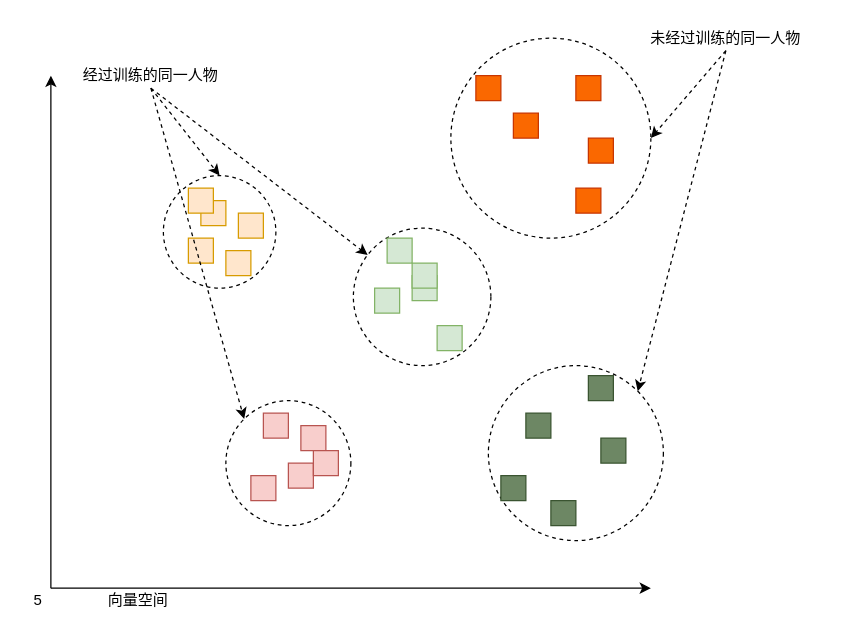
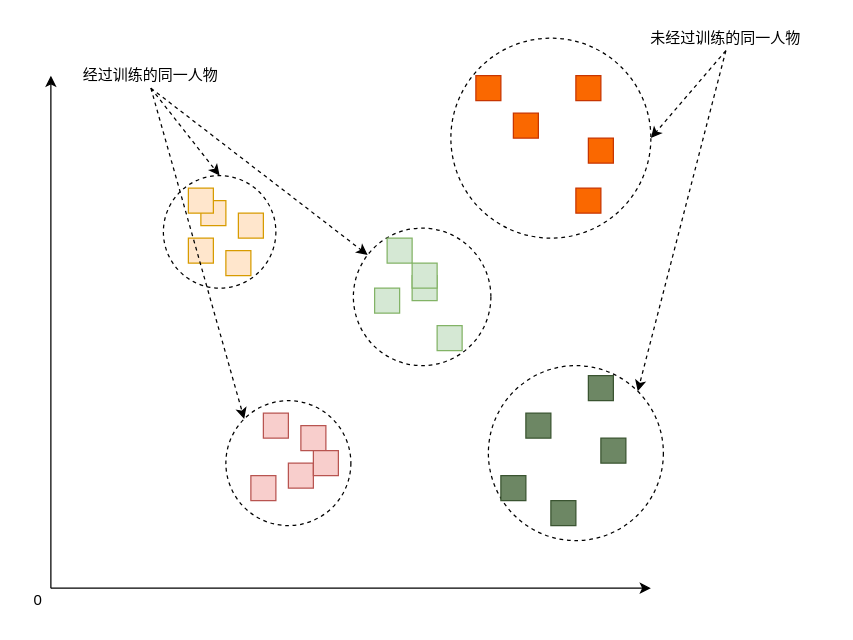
(38, 601) -> (38, 601)
(138, 601) -> none
